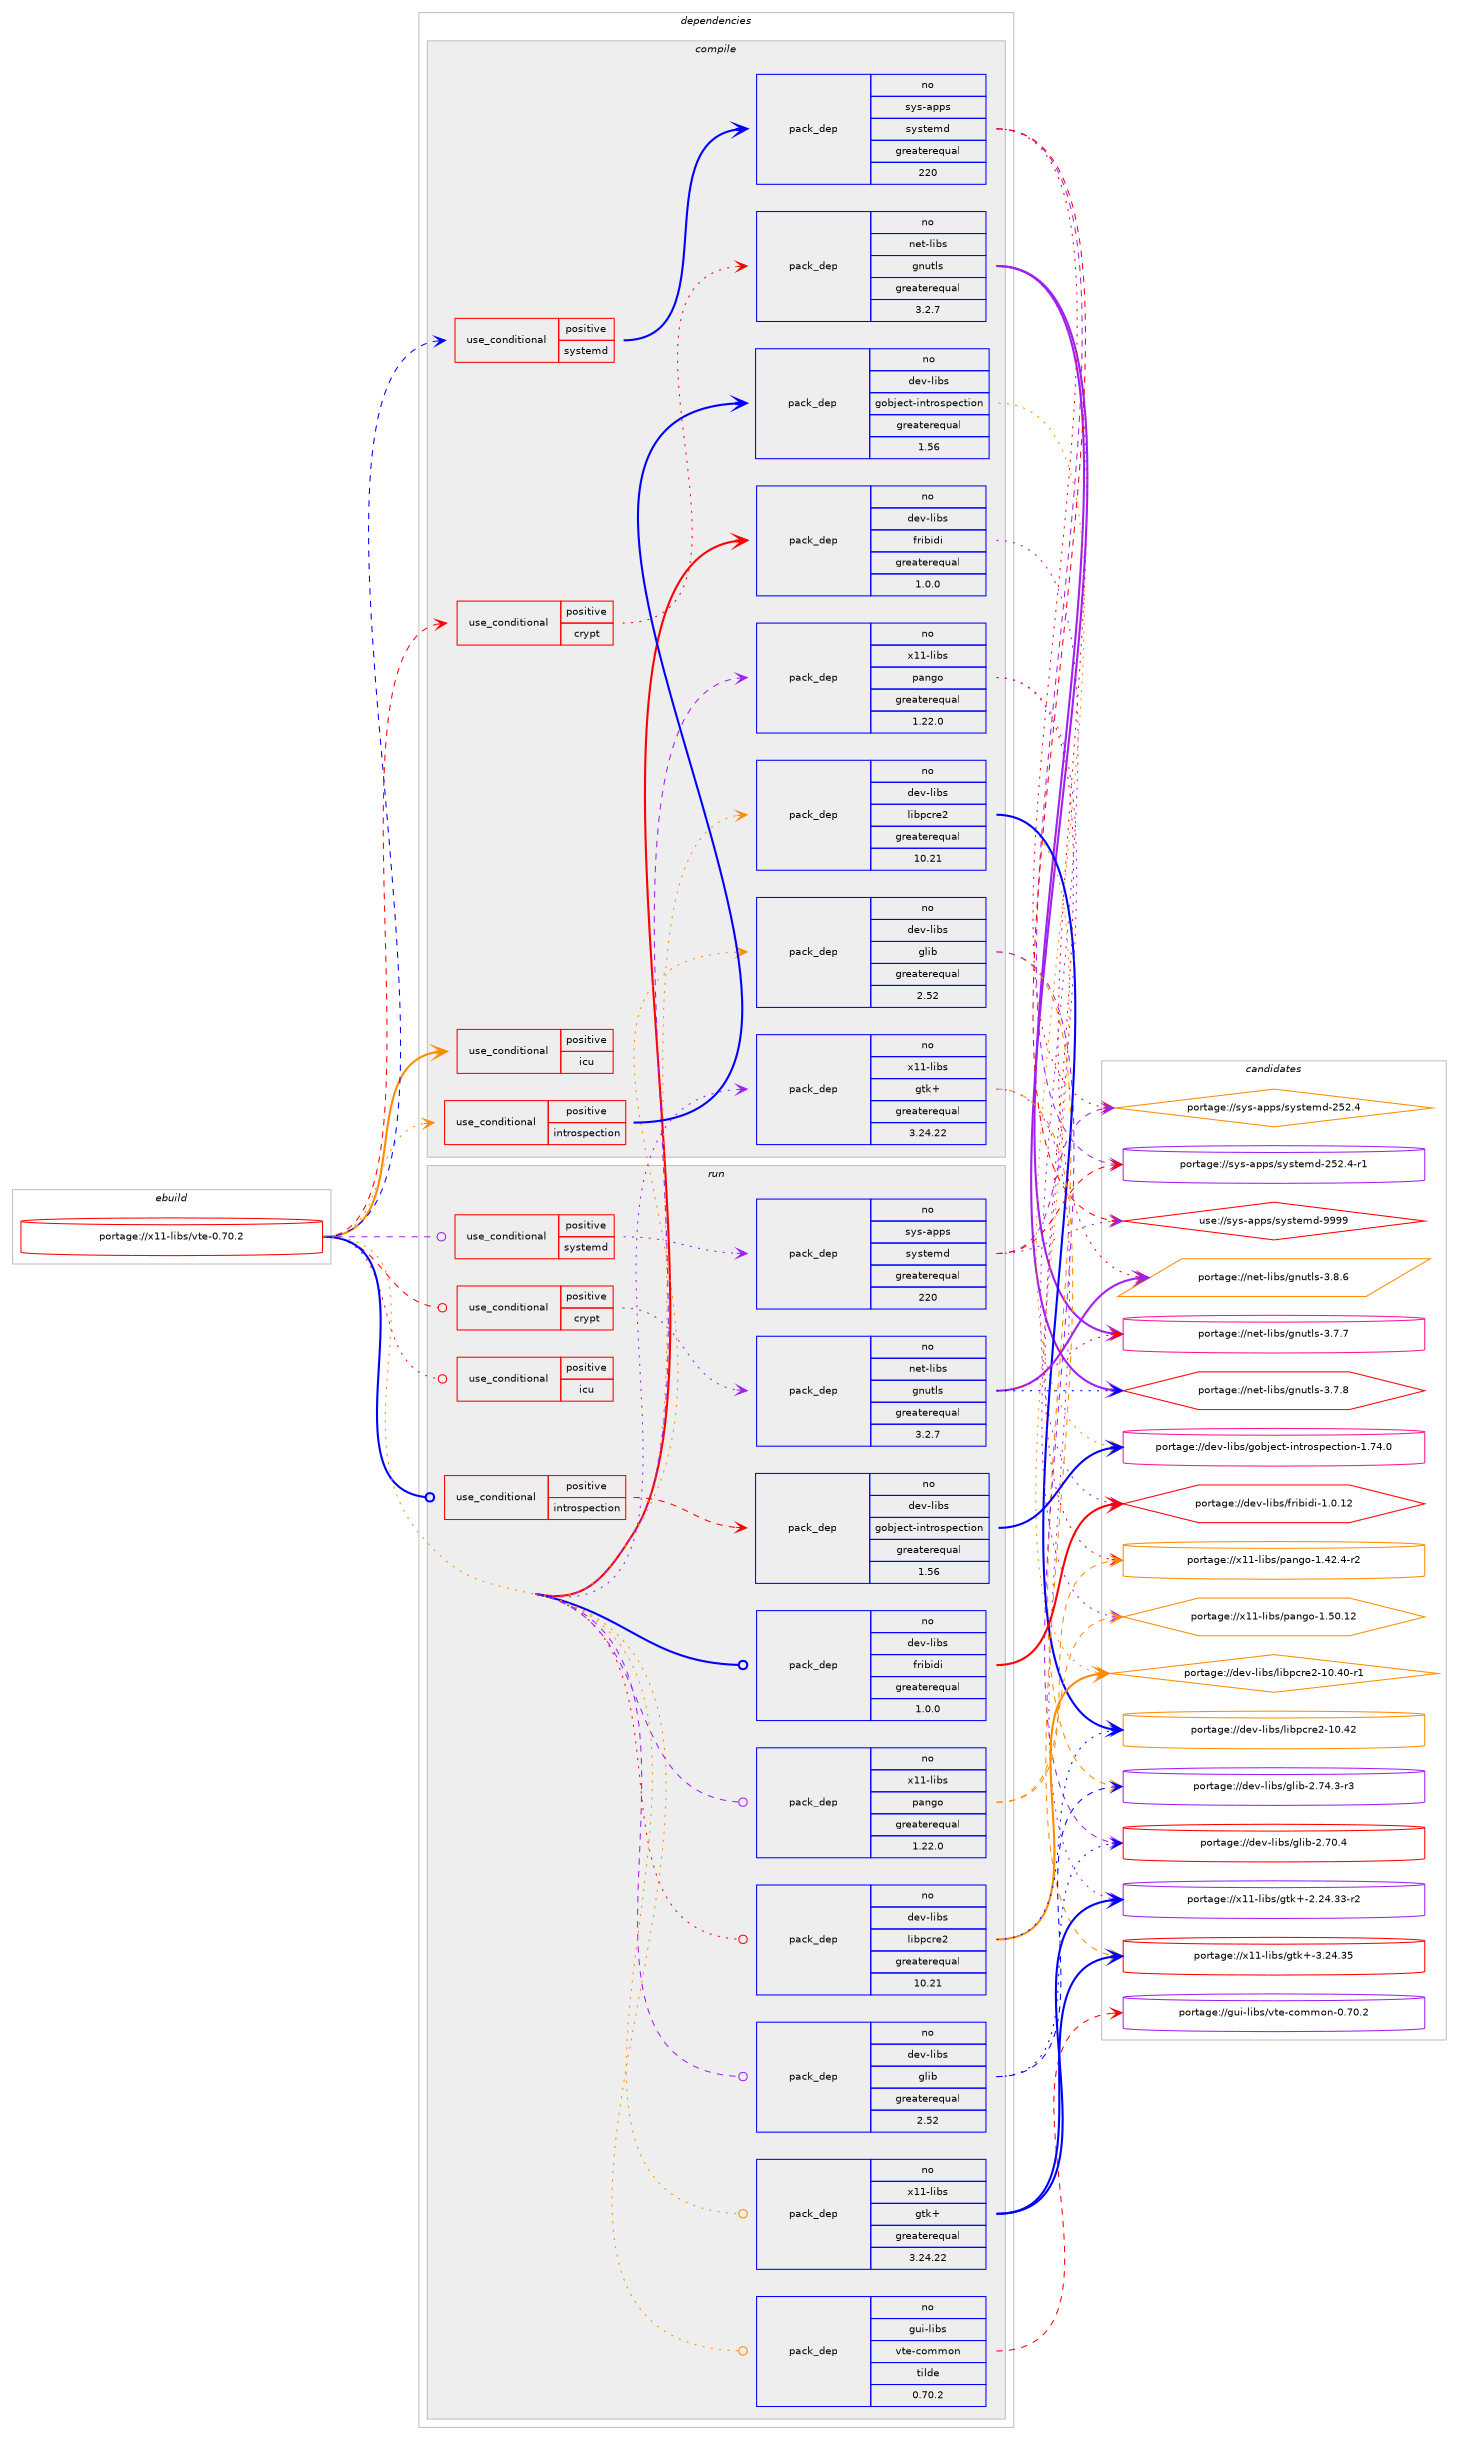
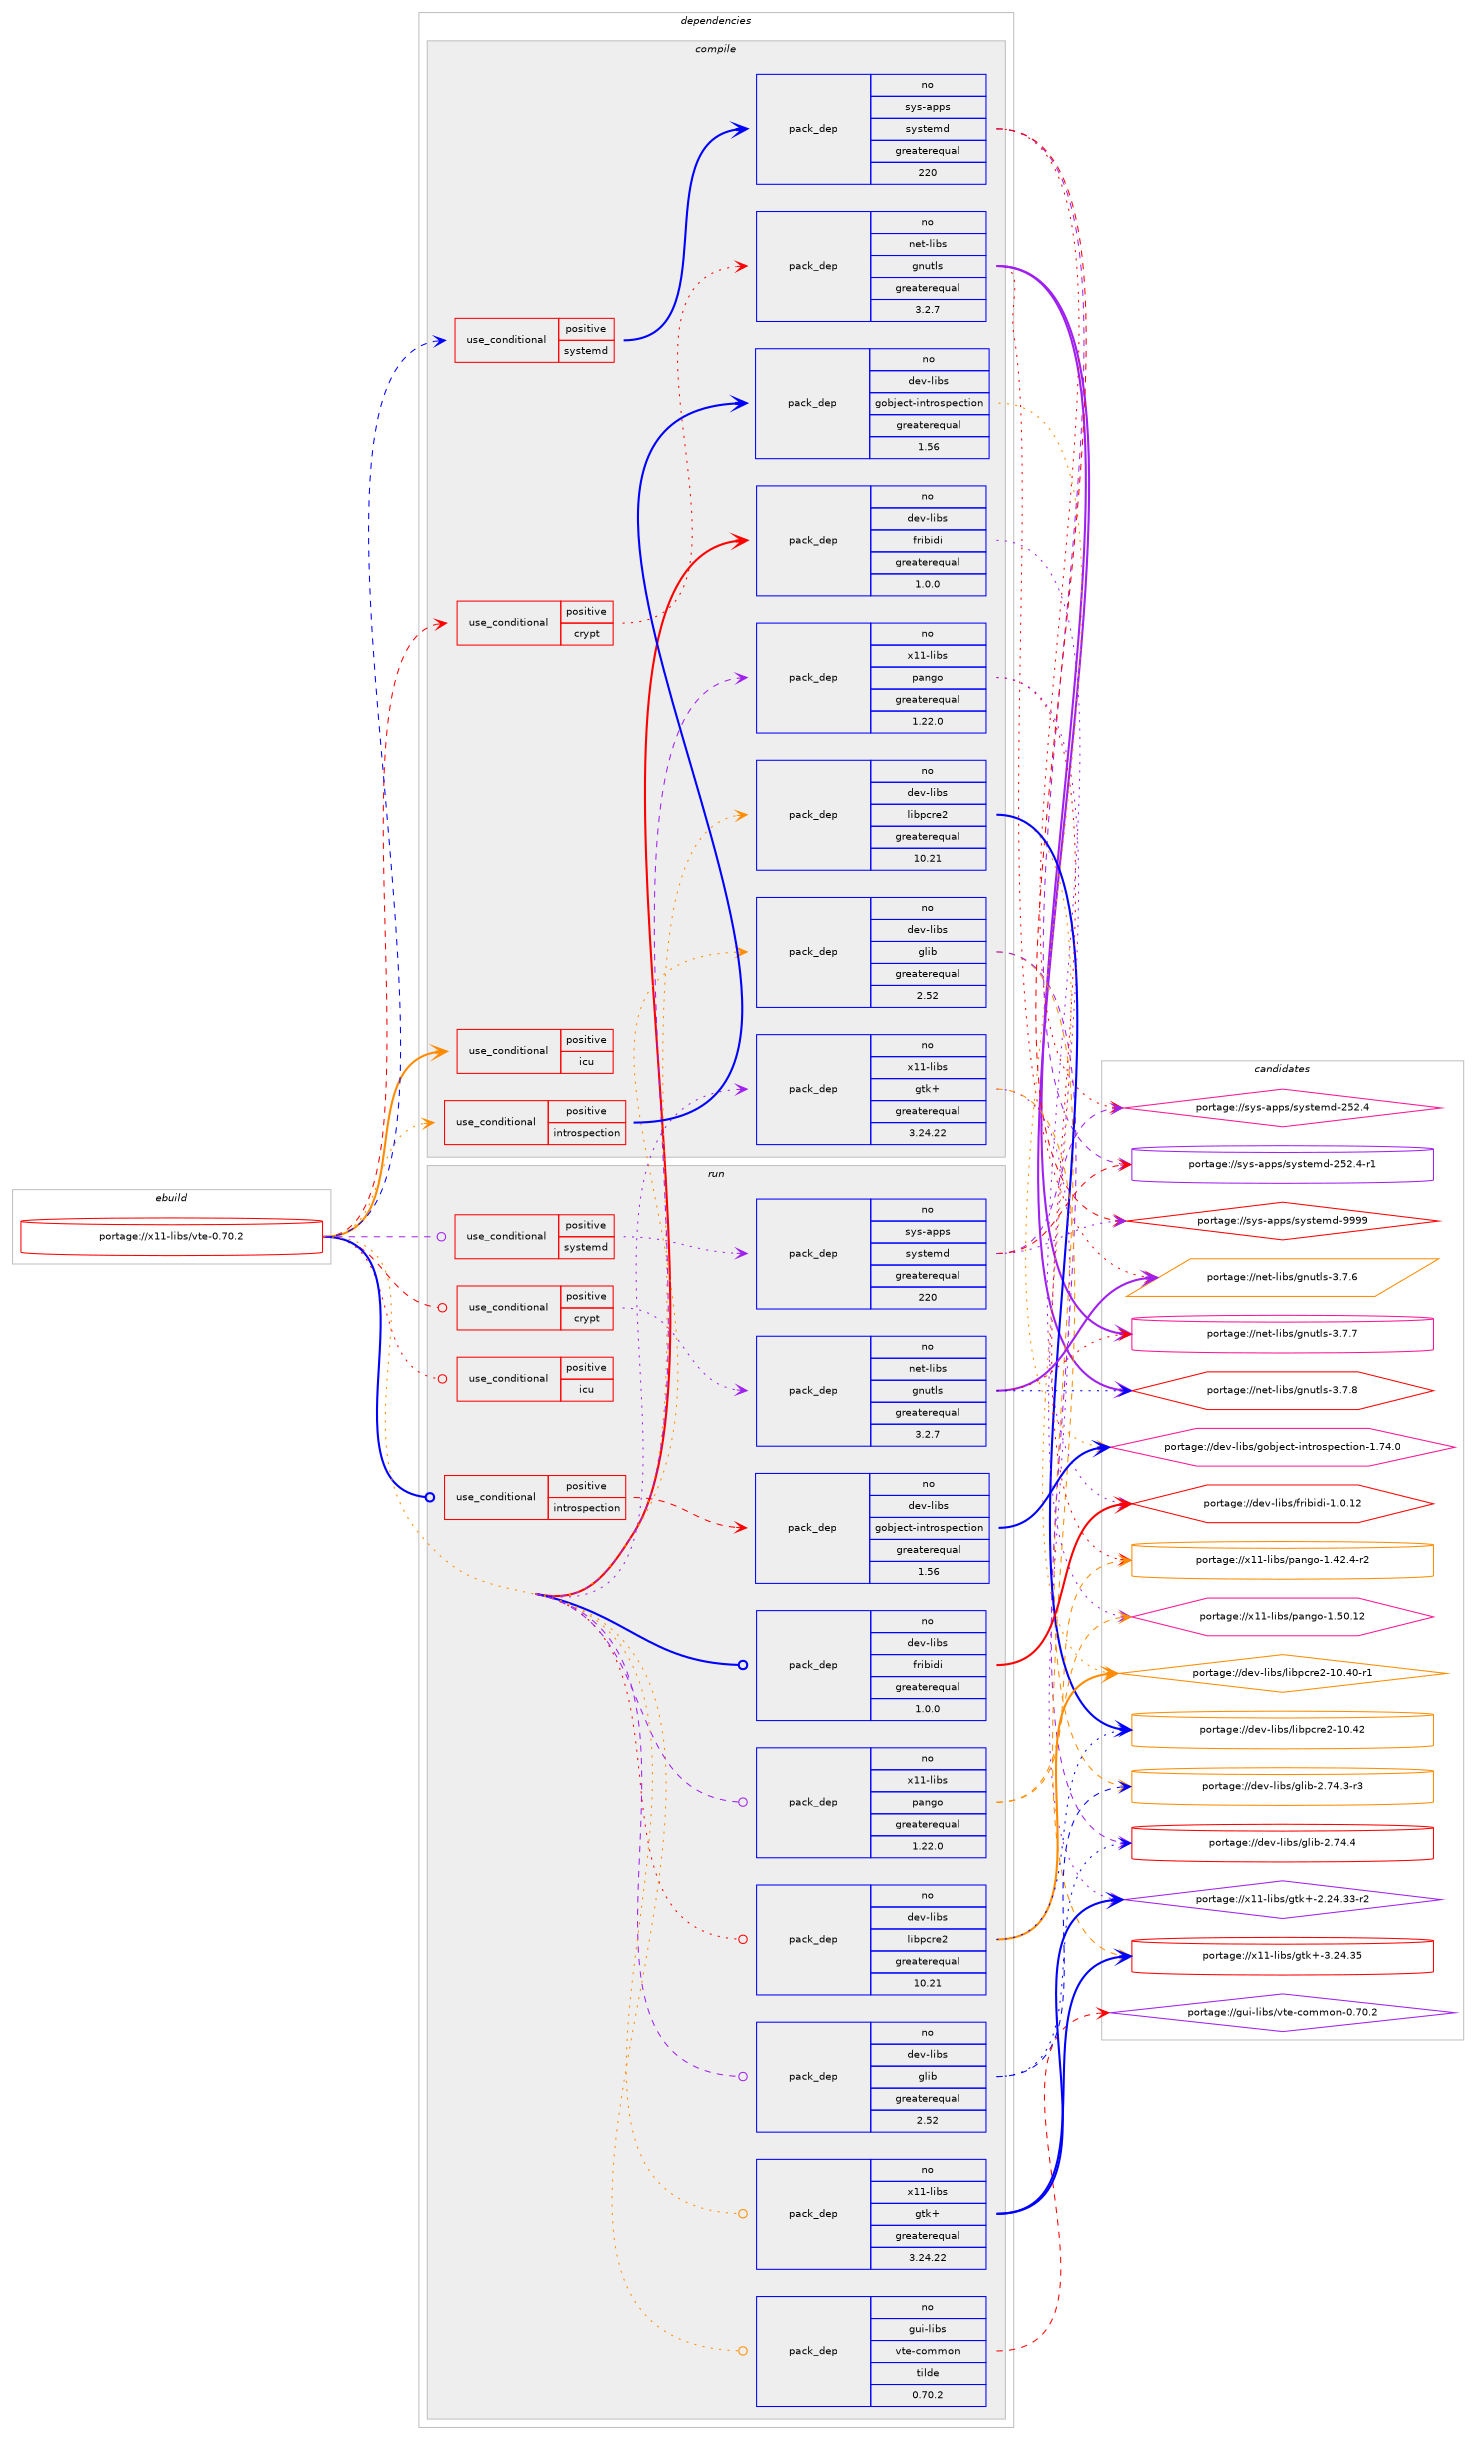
(1274, 1108) -> (1283, 1108)
(1274, 1221) -> (1283, 1221)
(1274, 1278) -> (1283, 1278)
(1274, 1447) -> (1283, 1447)
(1274, 1617) -> (1283, 1617)
(1274, 1787) -> (1283, 1787)
(1274, 1843) -> (1283, 1843)
(1274, 1900) -> (1283, 1900)
(1274, 2013) -> (1283, 2013)
